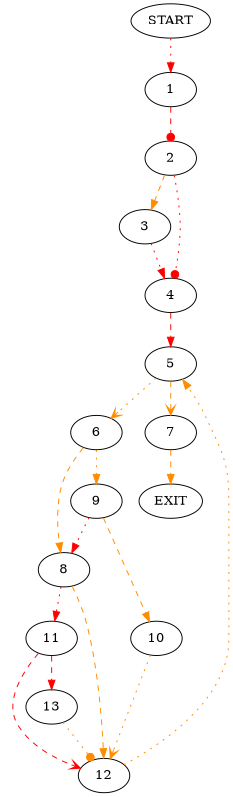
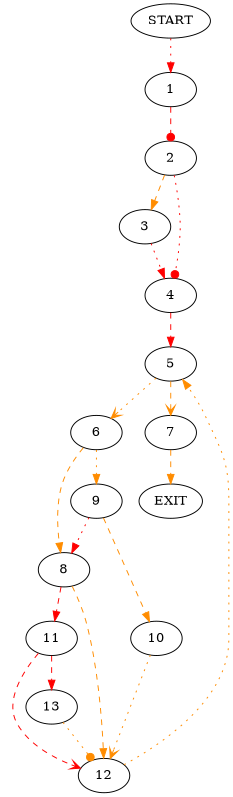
(59, 599) -> (59, 599)
